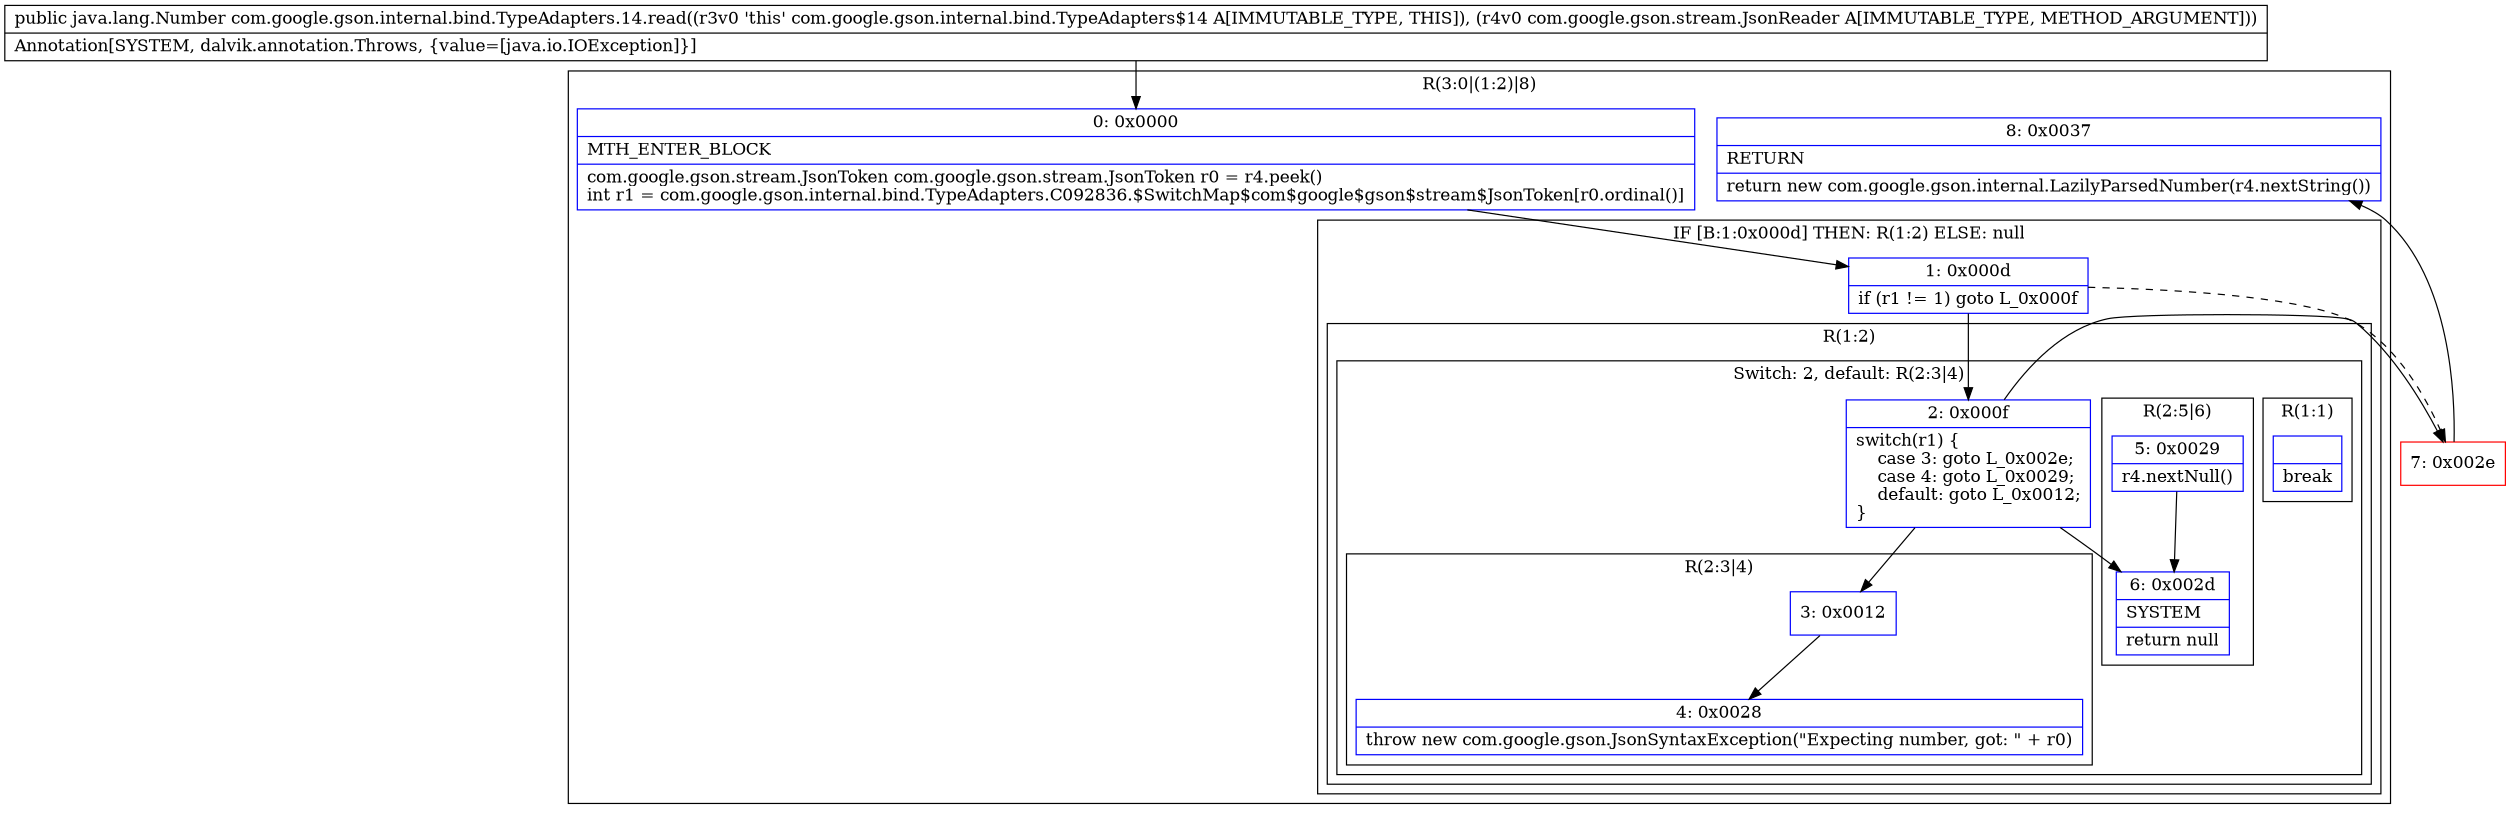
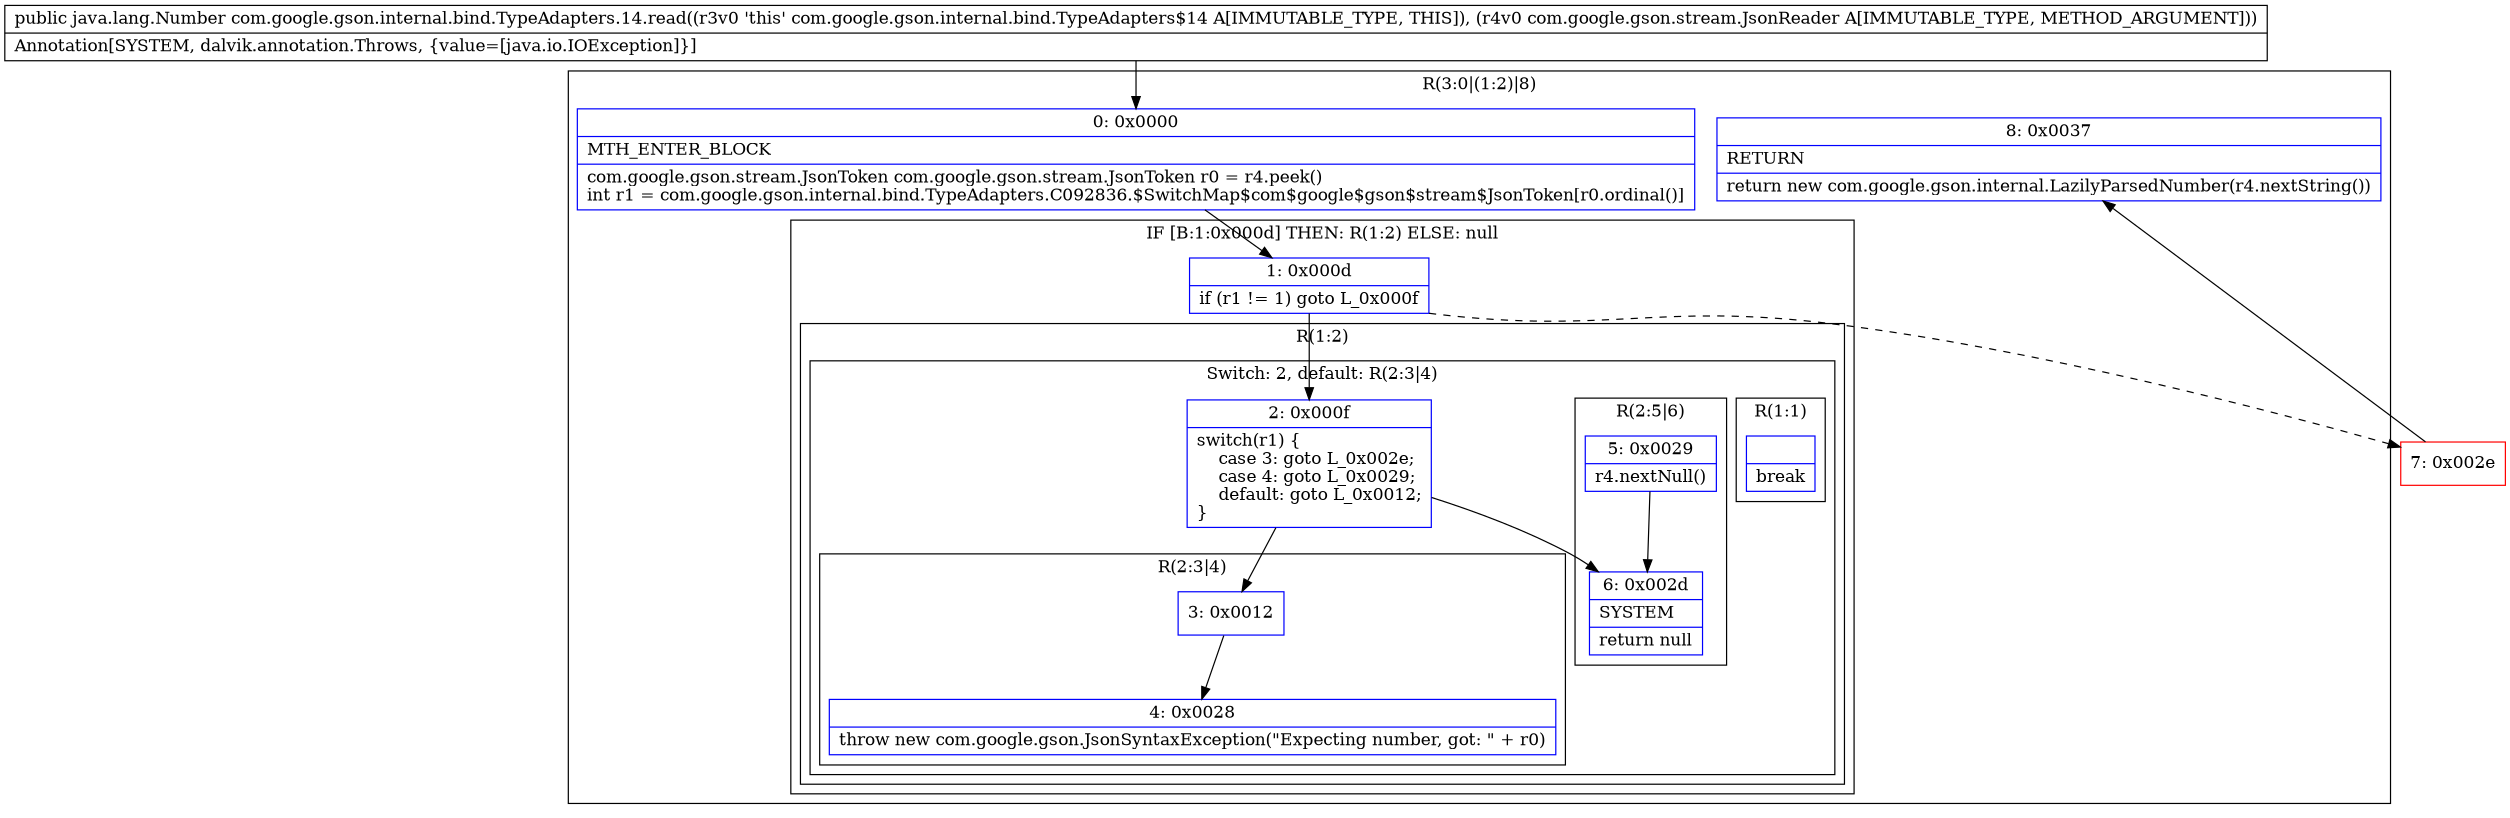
(2233, 315) -> none
